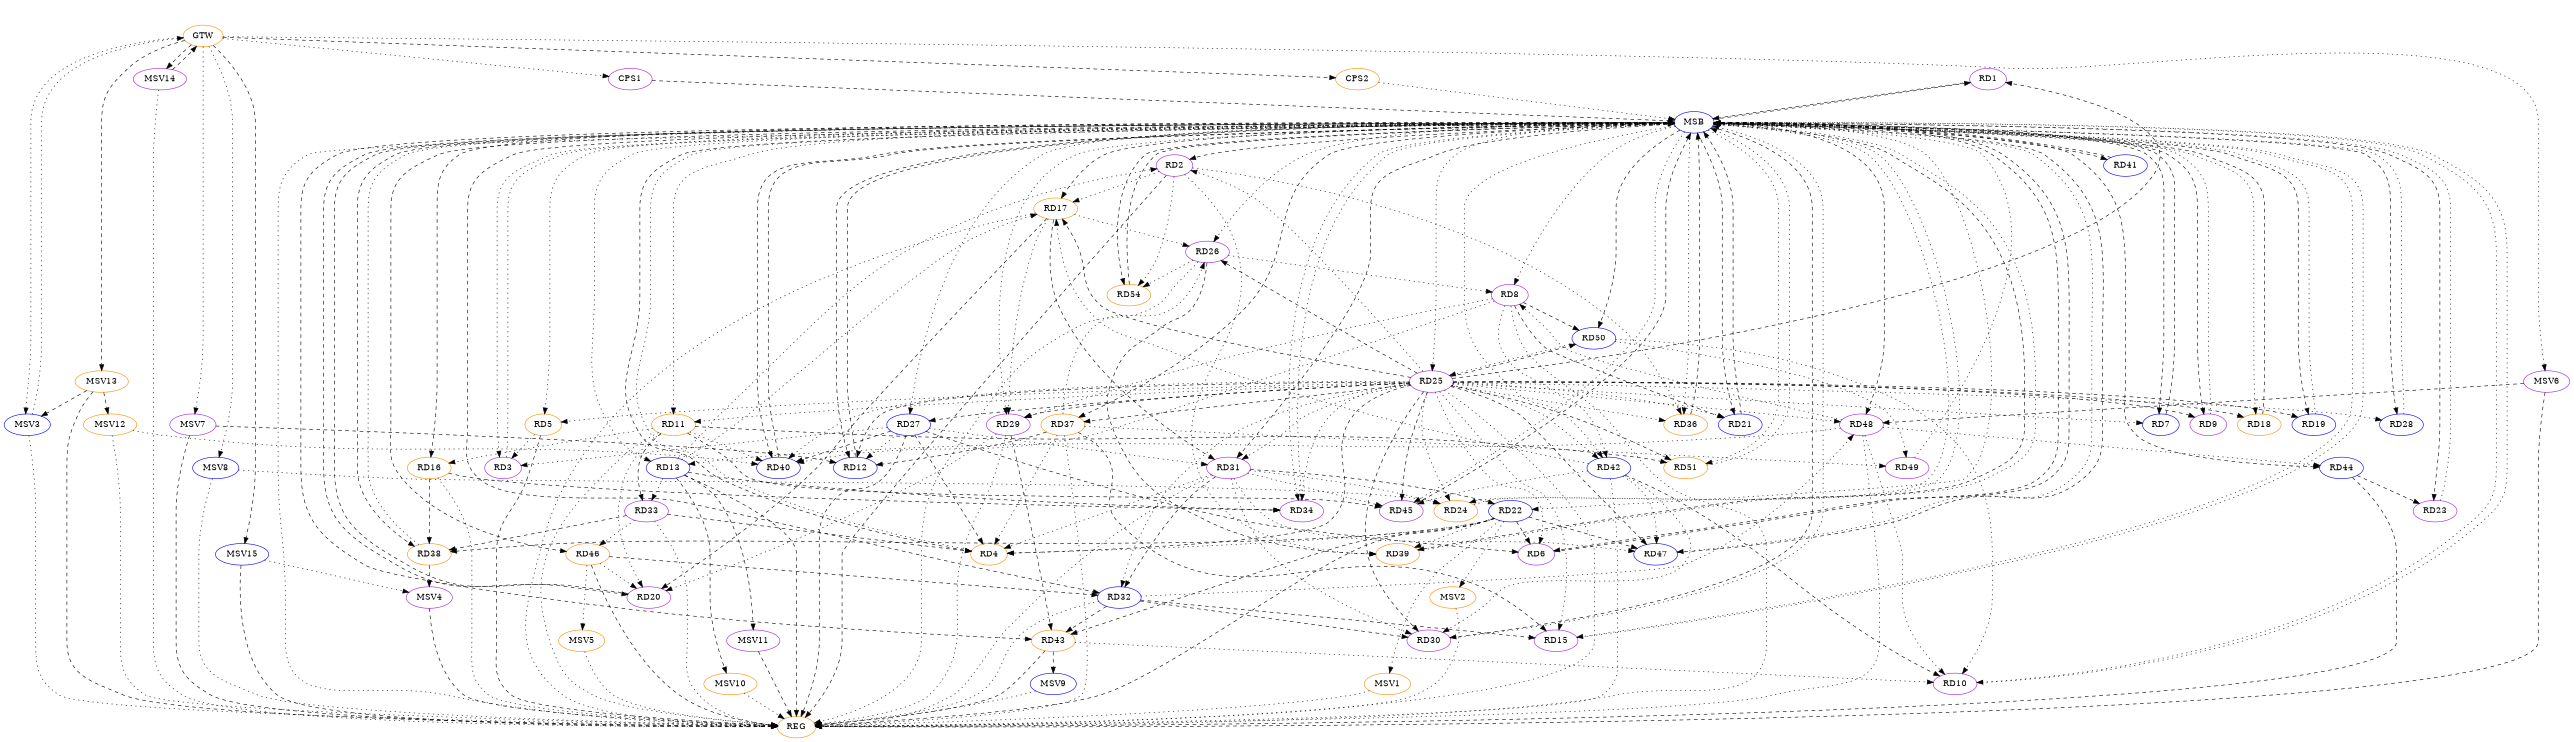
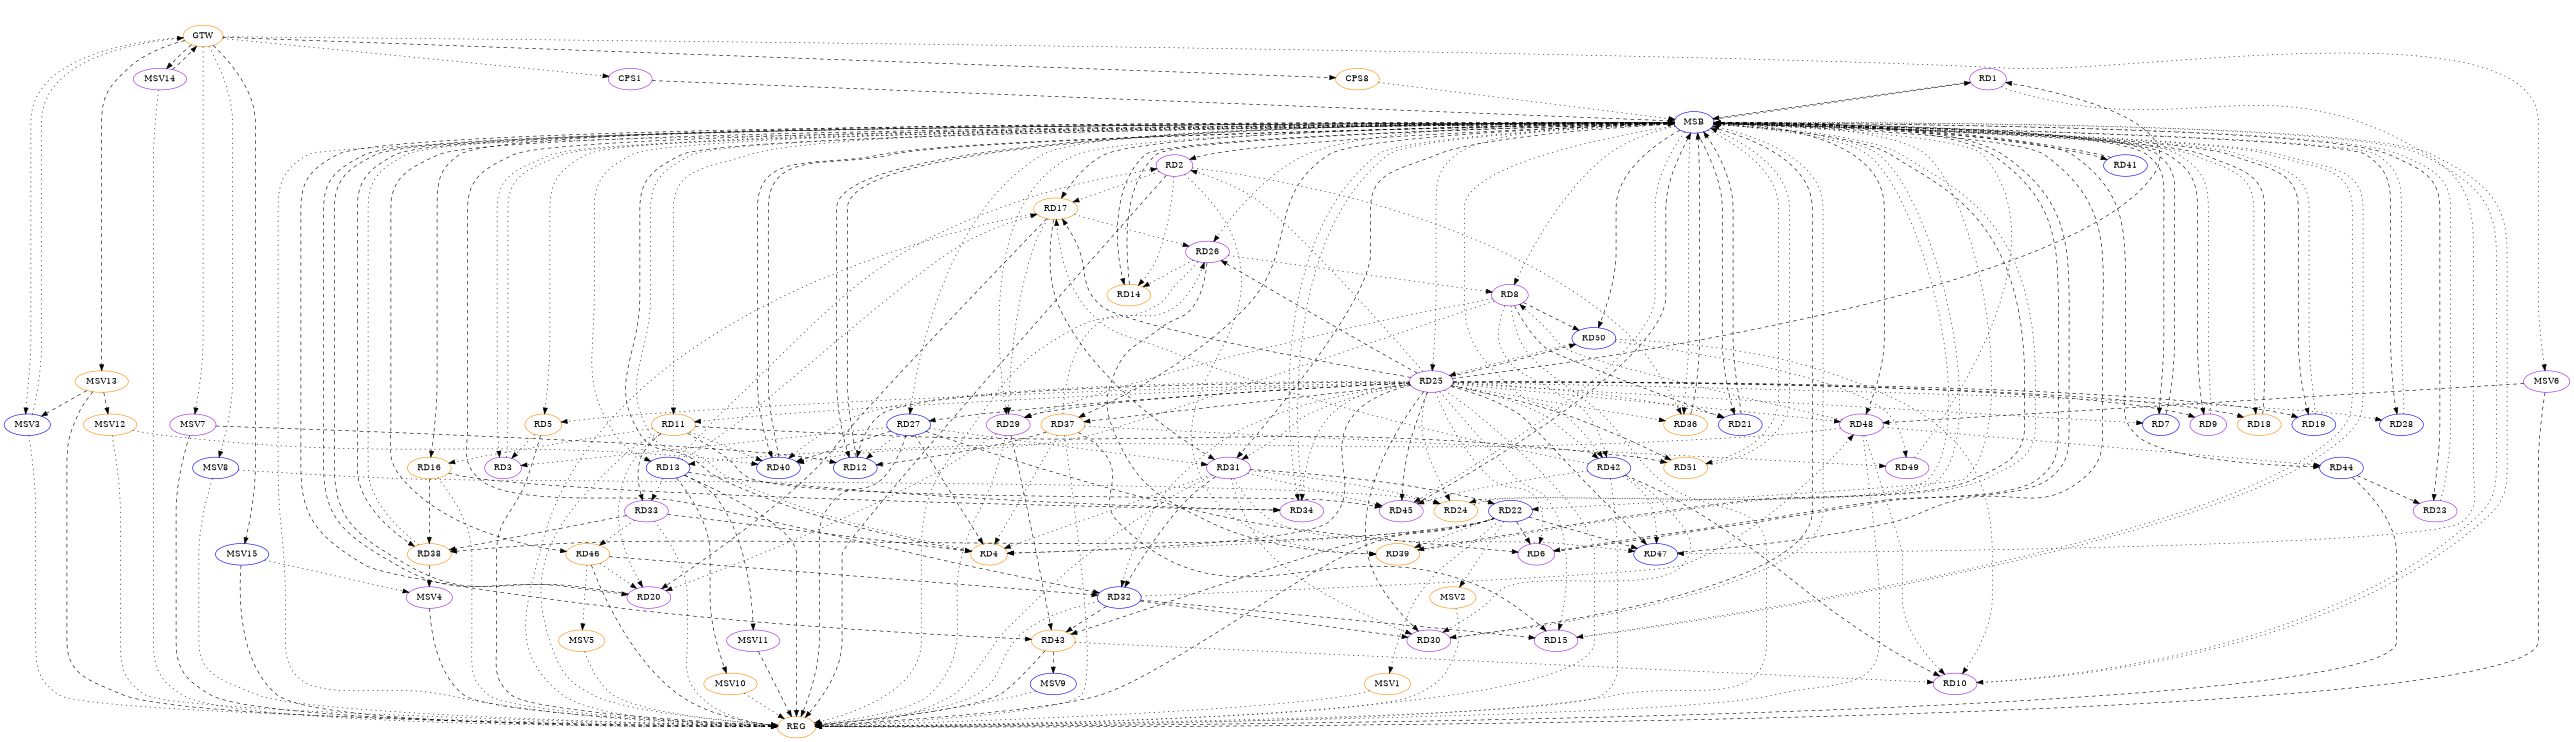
(1358, 79) -> (1358, 79)
(1129, 295) -> (1129, 295)
(2092, 349) -> (2474, 503)
